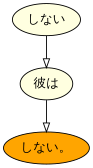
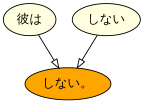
(46, 47) -> (90, 48)
